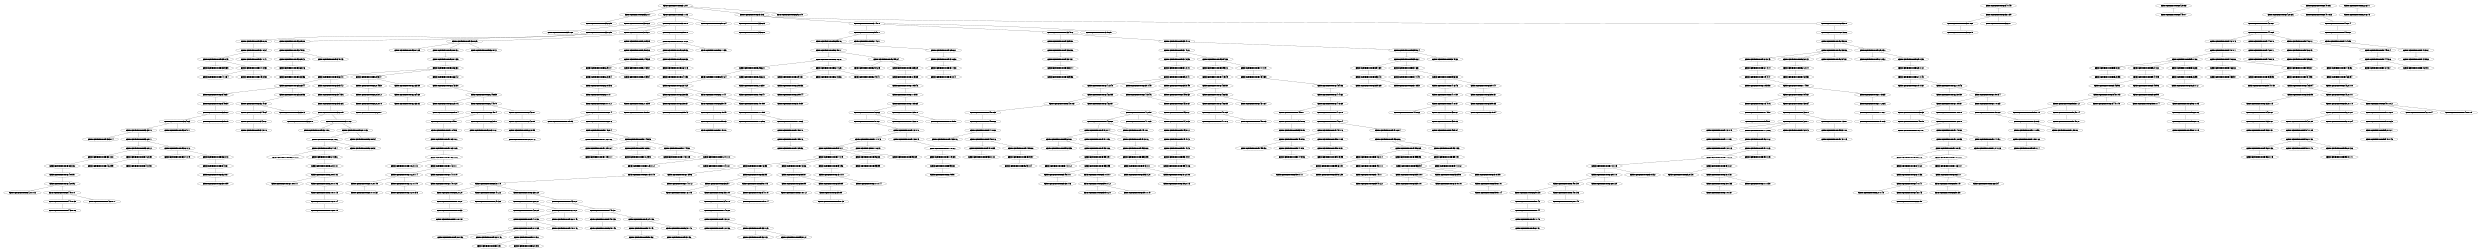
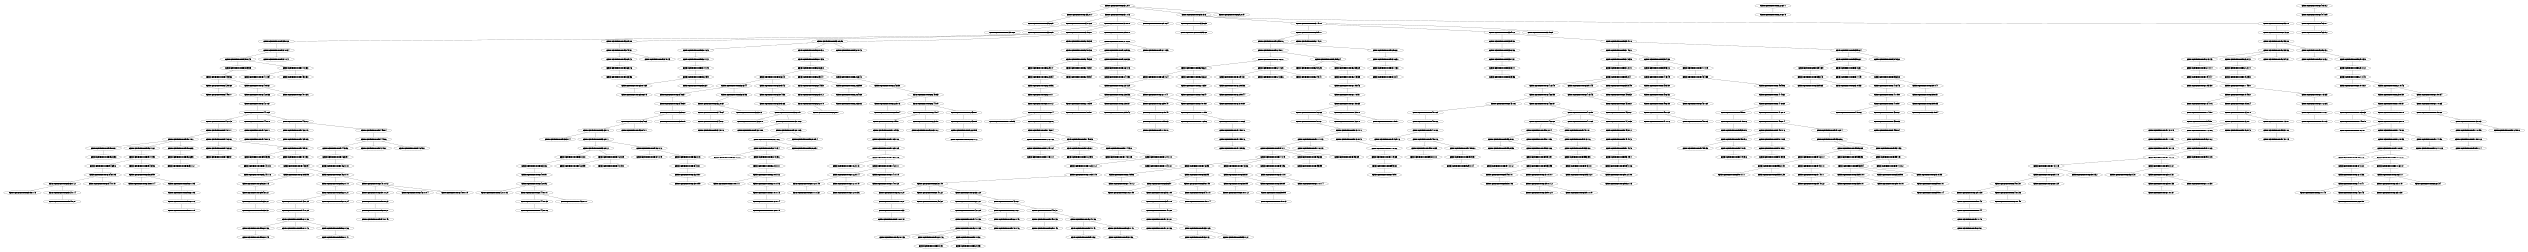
(2338, 24) -> none
(752, 33) -> (1194, 33)
none -> (696, 59)
(1368, 68) -> (1811, 68)
none -> (219, 77)
(254, 104) -> (711, 104)
(868, 148) -> (1310, 148)
none -> (257, 175)
(831, 193) -> (1273, 193)
